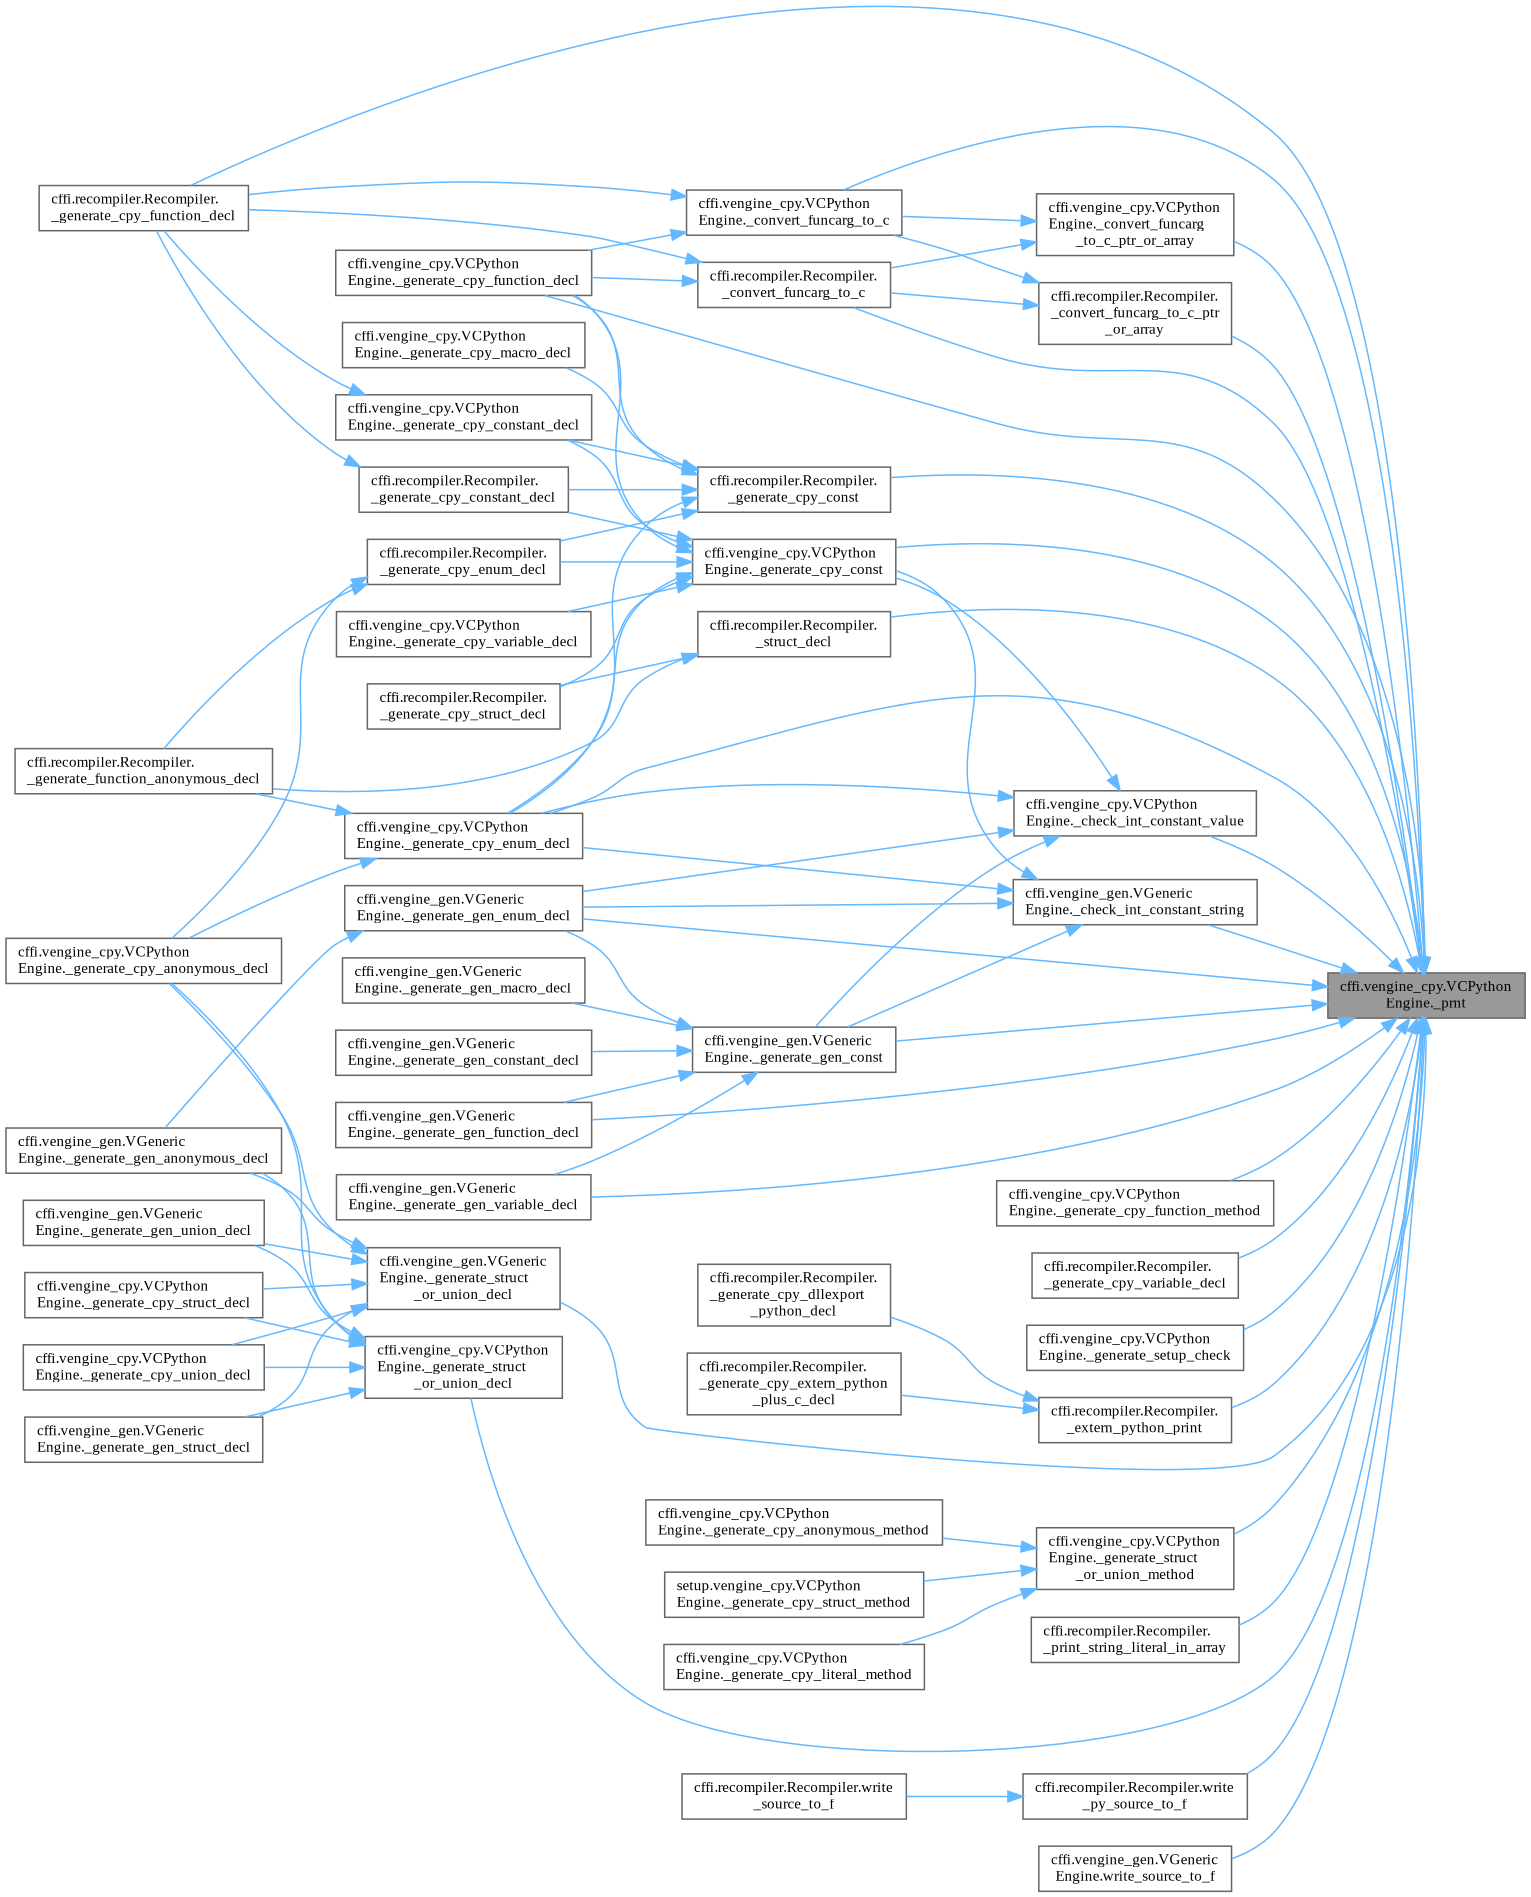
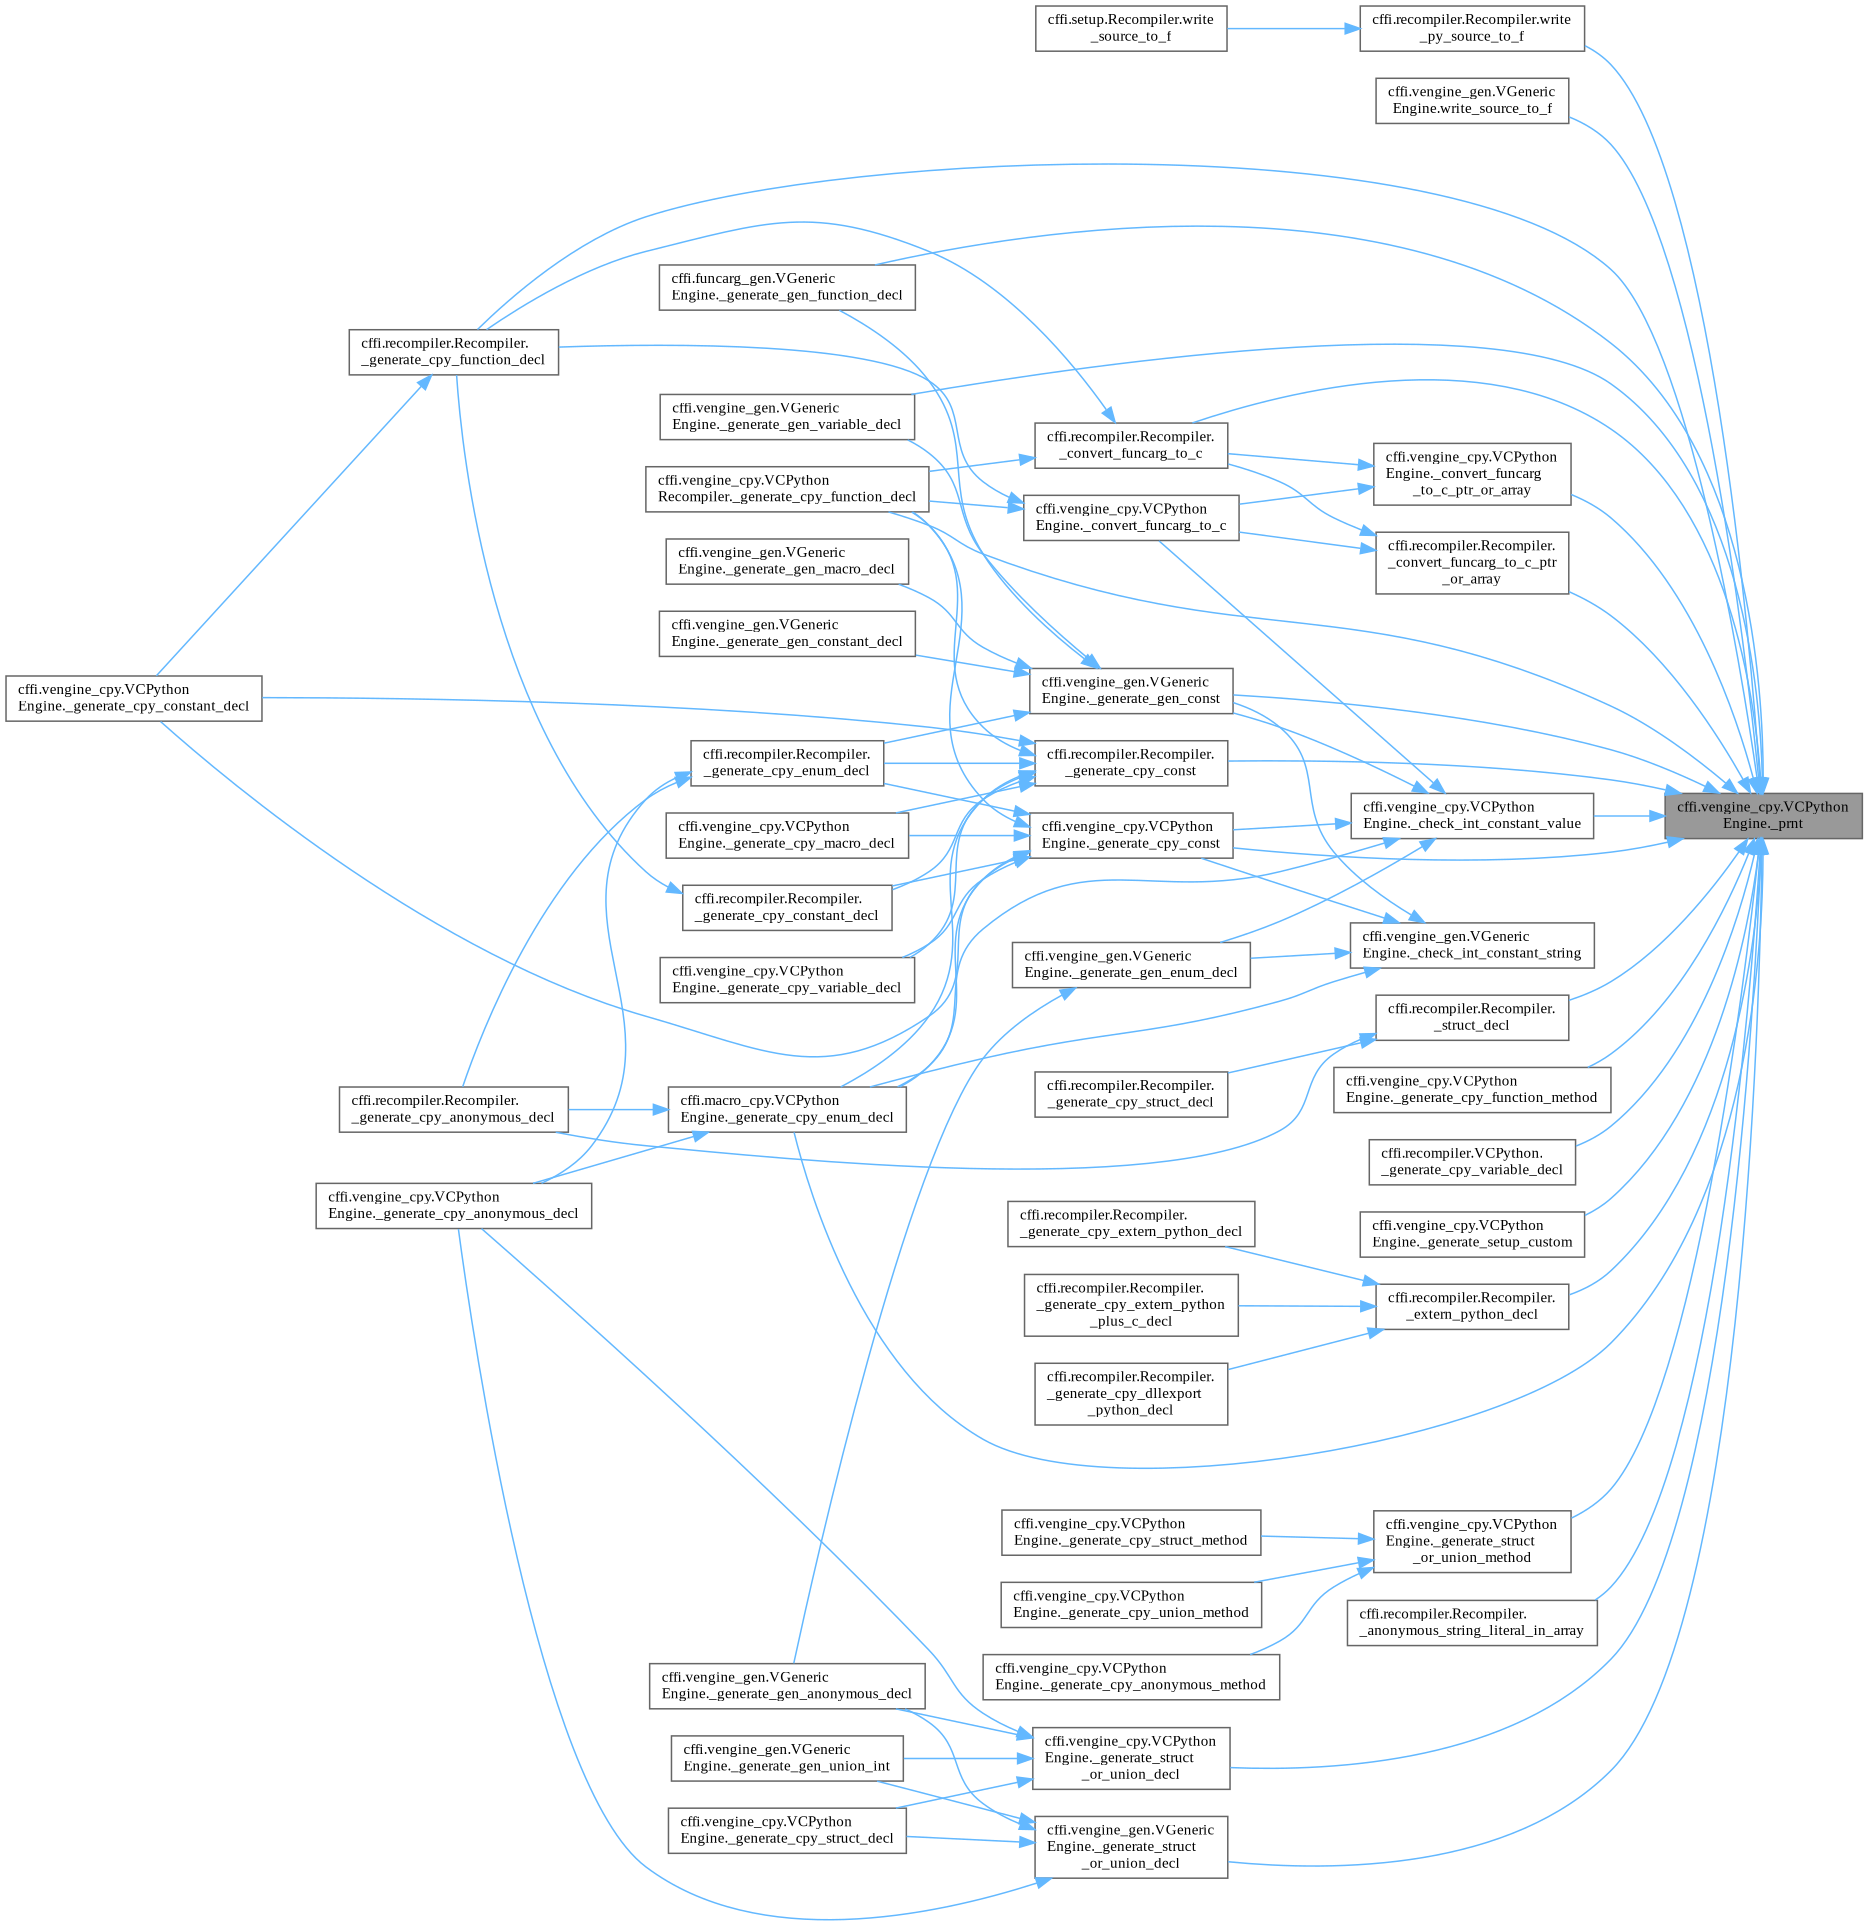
(464, 273) -> (787, 489)
(250, 319) -> (289, 531)
(1351, 336) -> (1296, 662)
(605, 658) -> (972, 836)
(144, 771) -> (454, 1110)
(464, 836) -> (787, 1110)
none -> (956, 862)
(1275, 946) -> none
(948, 952) -> none
(621, 978) -> (920, 736)
(464, 1125) -> (787, 288)
(144, 1223) -> (787, 1758)
none -> (1131, 1224)
(1135, 1276) -> (1472, 1162)
(1135, 1348) -> (1472, 1235)
(144, 1367) -> none
(1135, 1420) -> (1472, 1307)
(144, 1440) -> none
(794, 1595) -> (1131, 1533)
(1135, 1640) -> (1472, 1623)
(794, 1667) -> (1131, 1605)
(794, 1796) -> (1131, 29)
